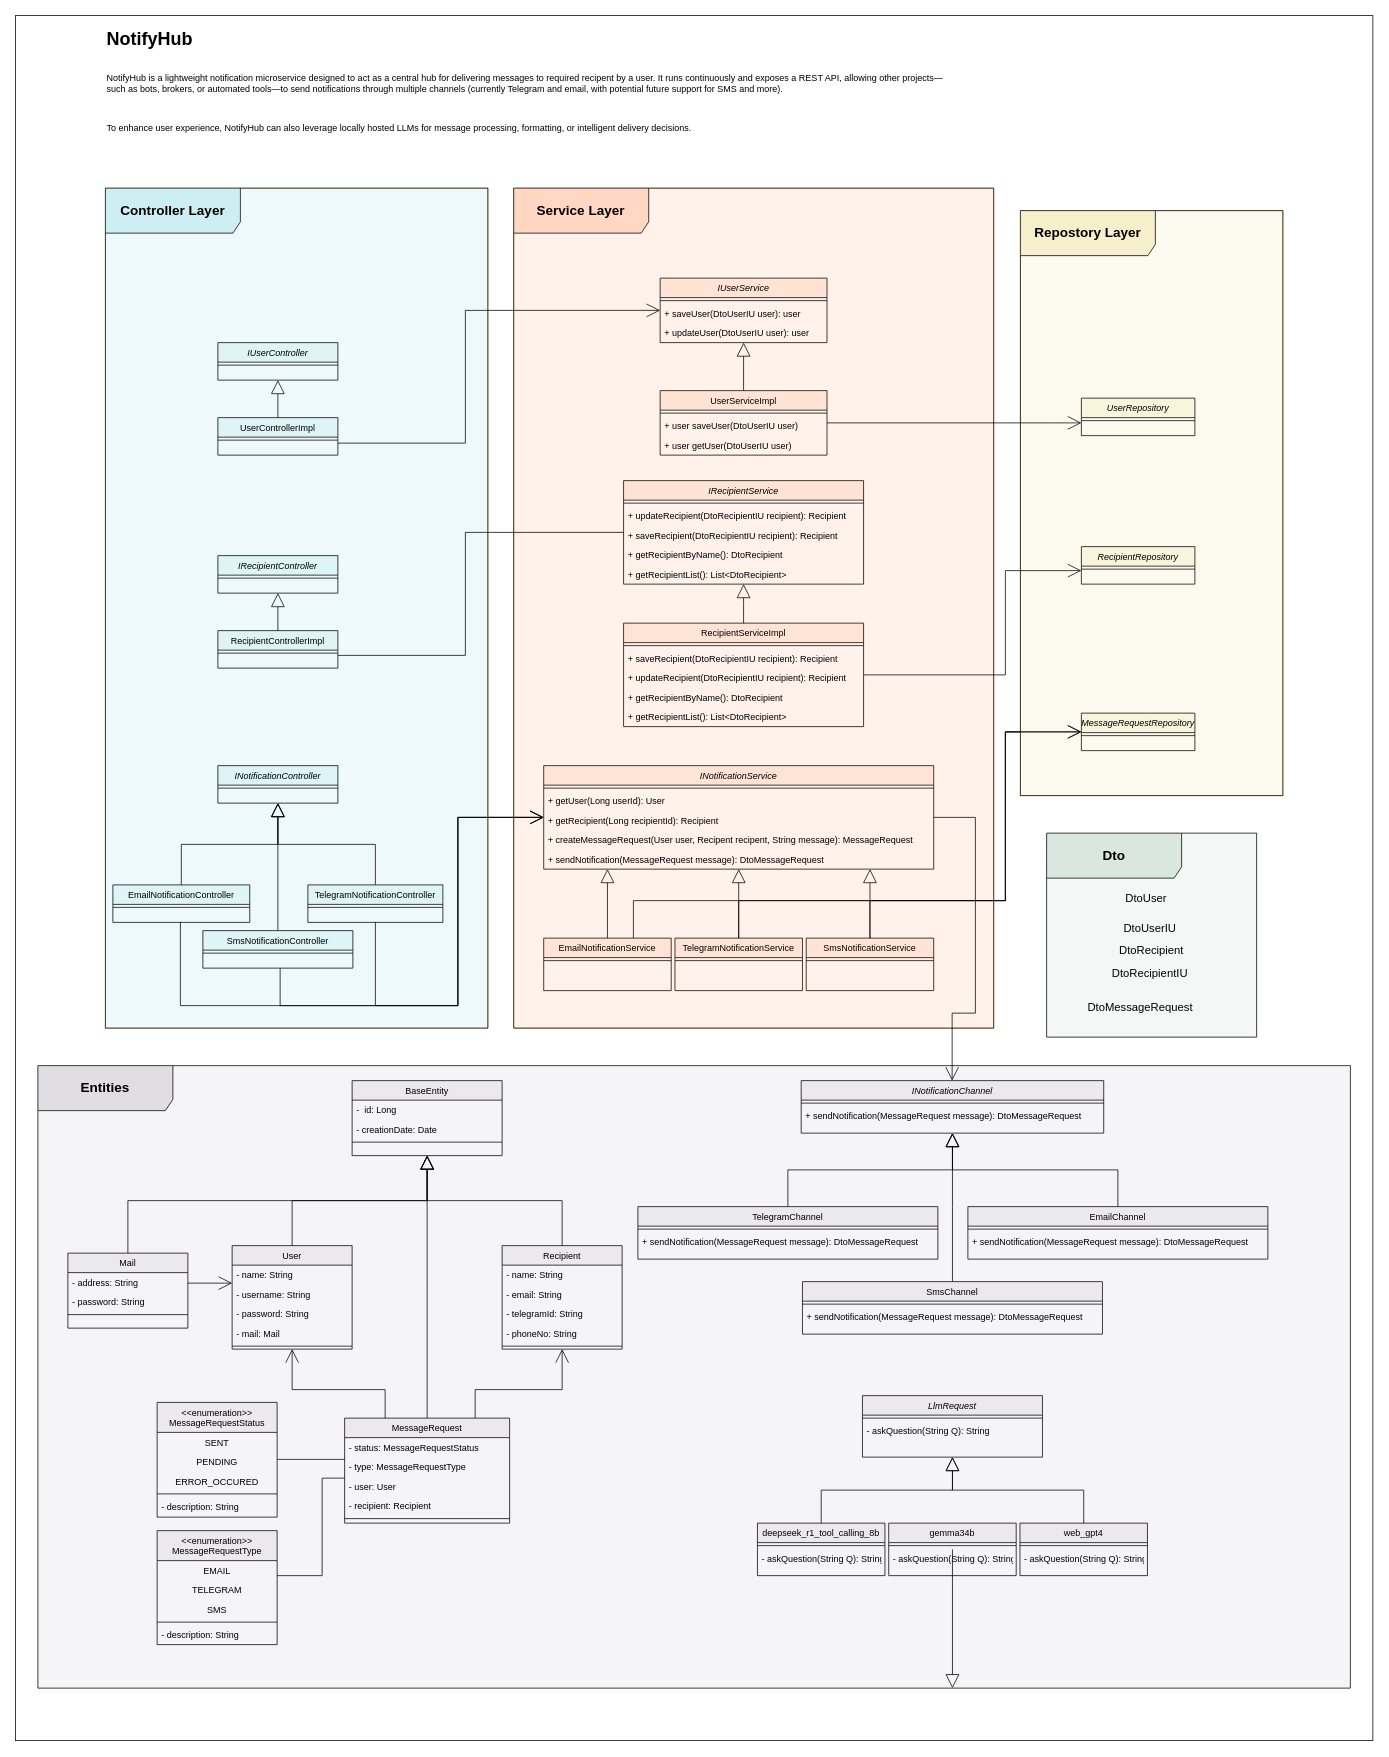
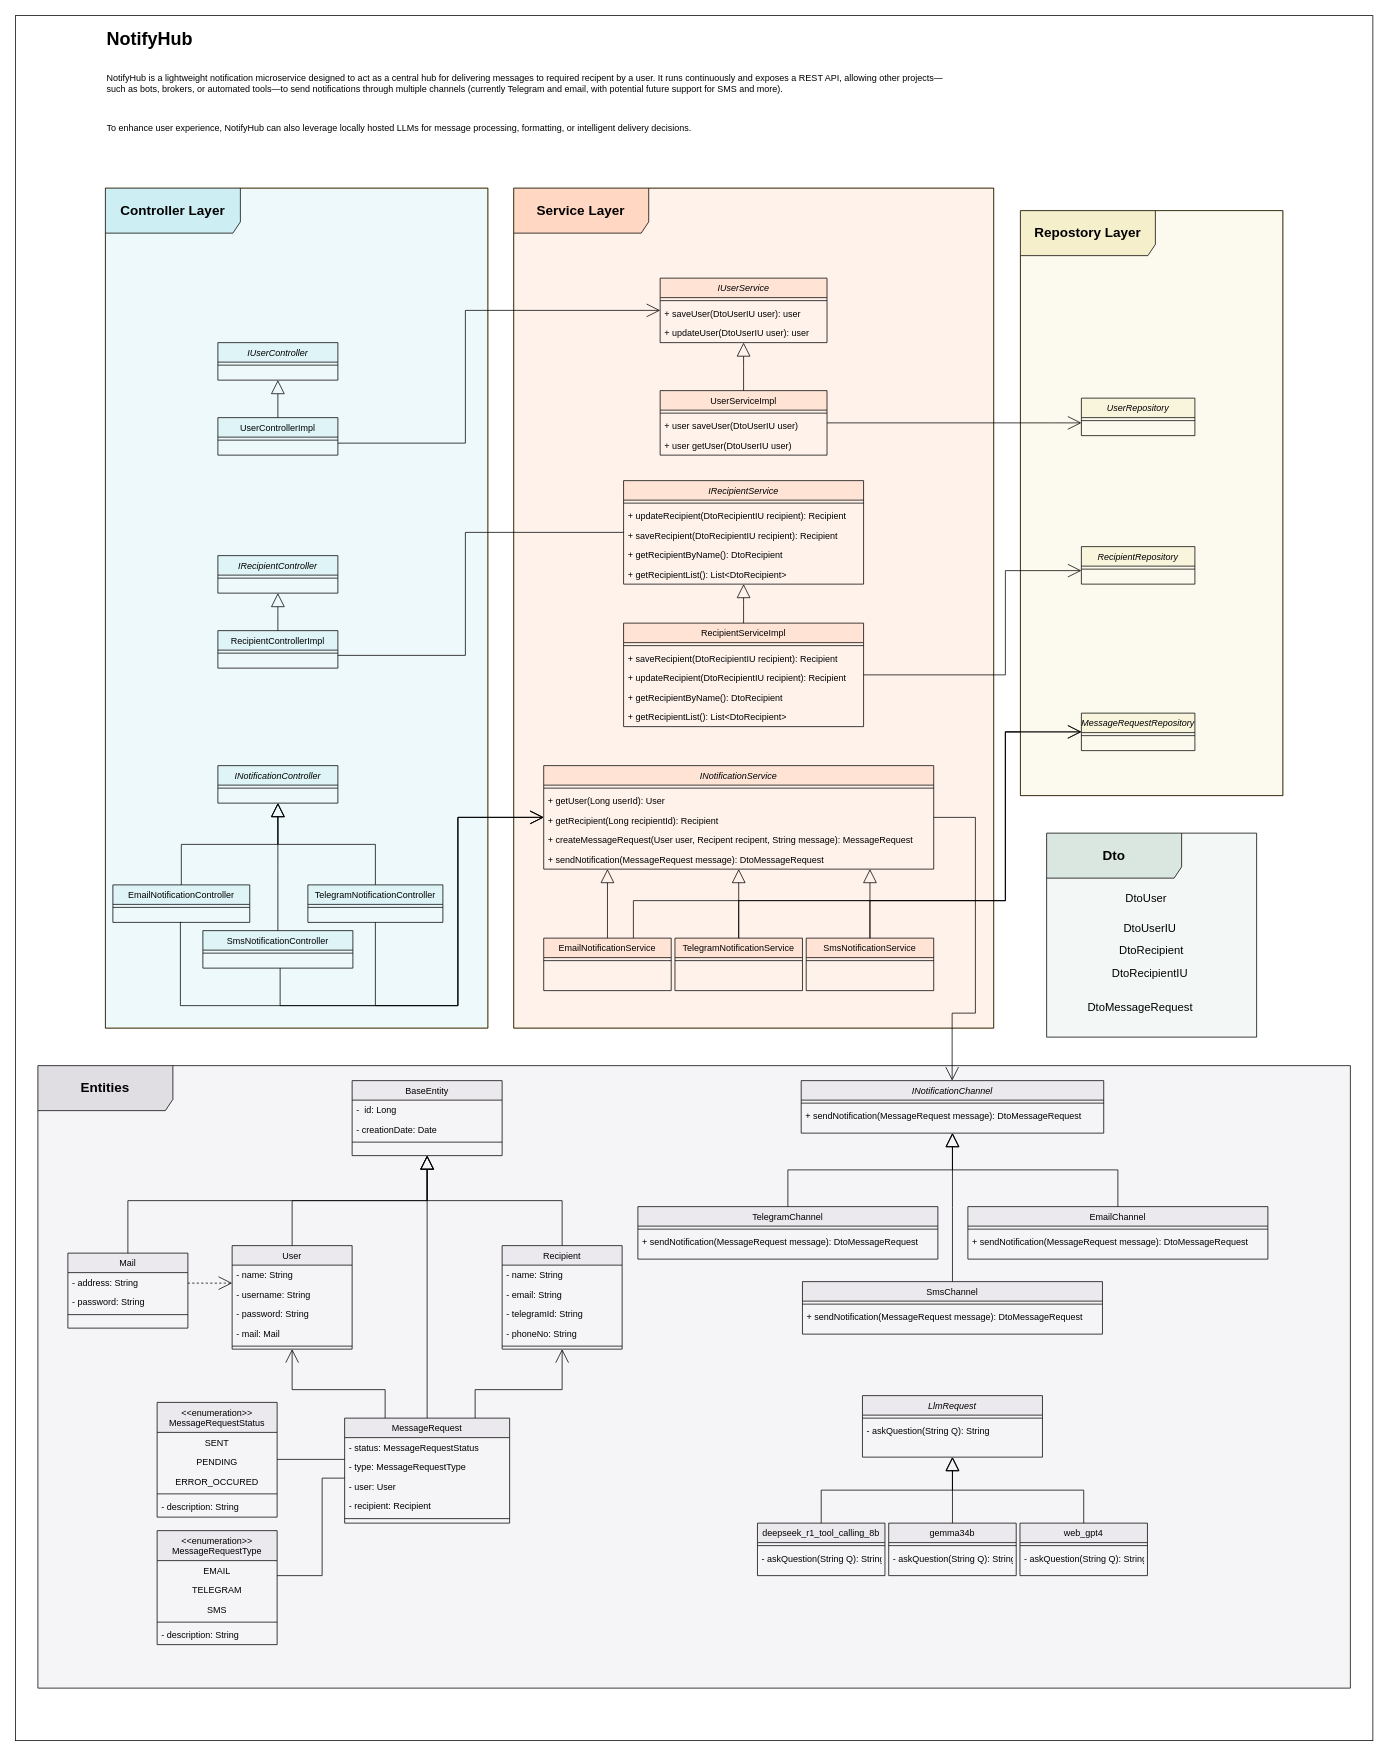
(209, 1283) -> (209, 1283)
(952, 1611) -> (952, 1507)
